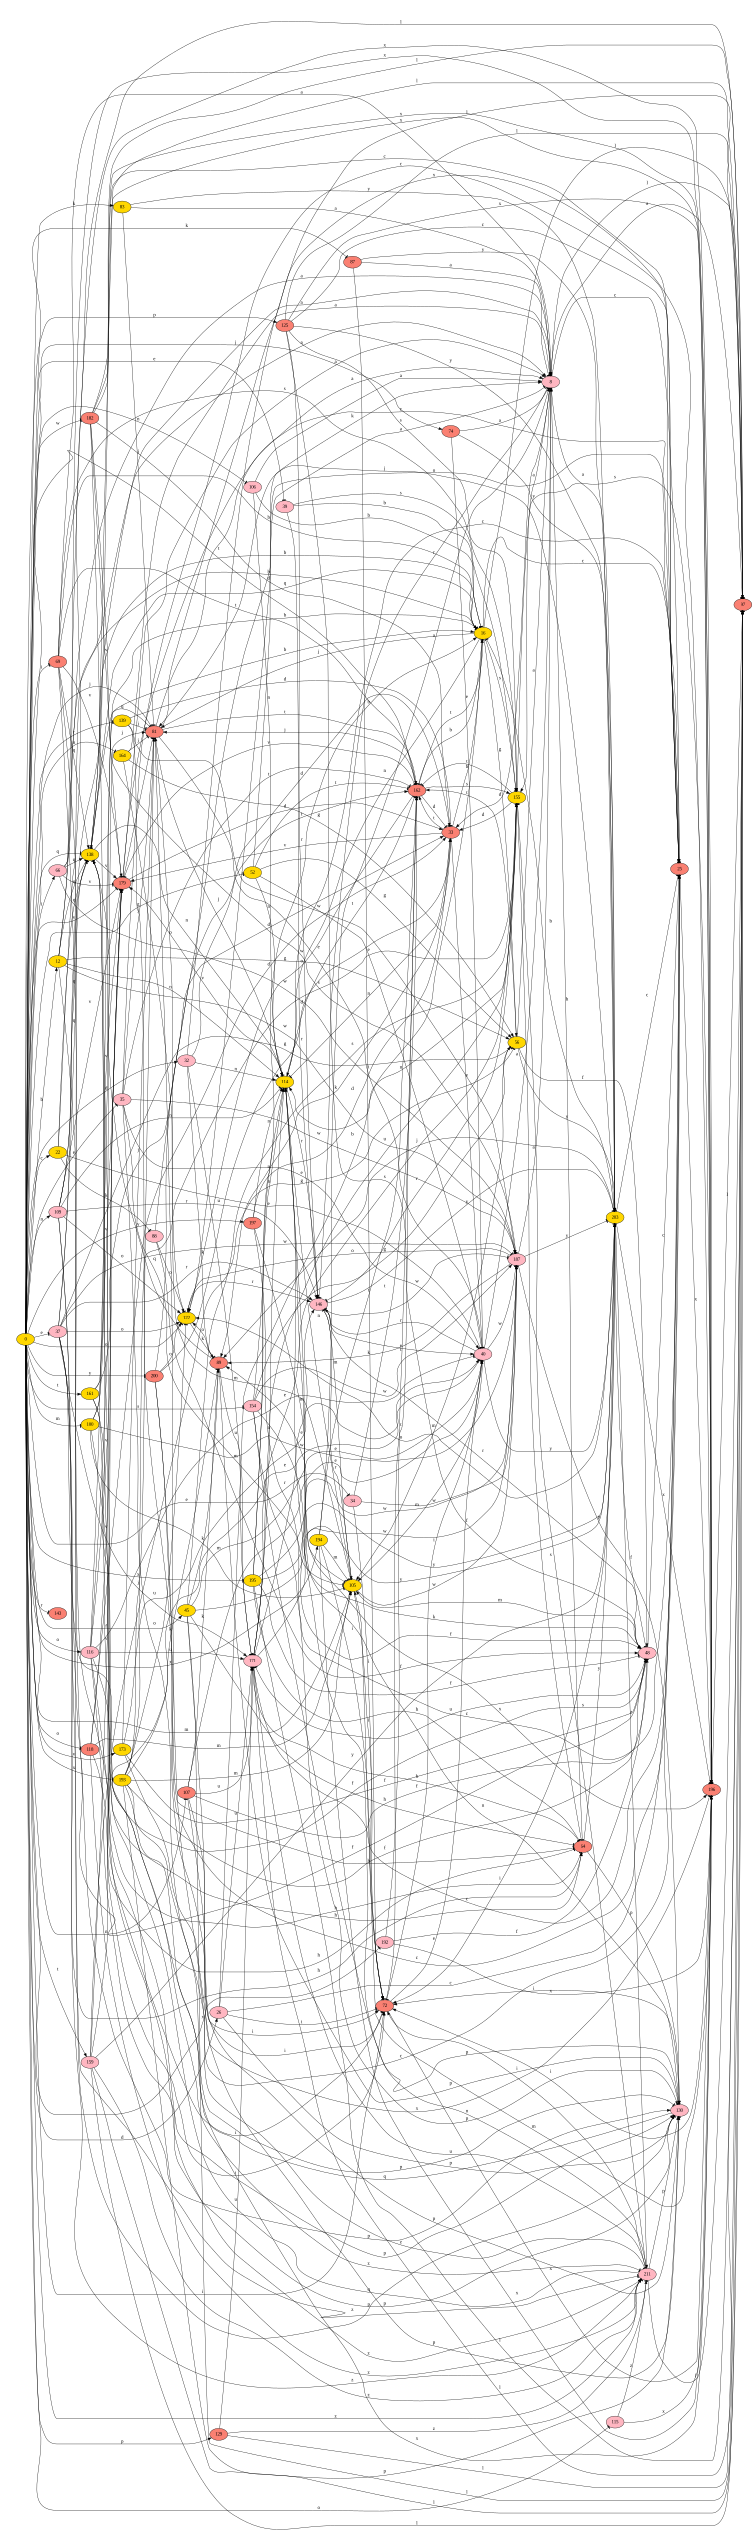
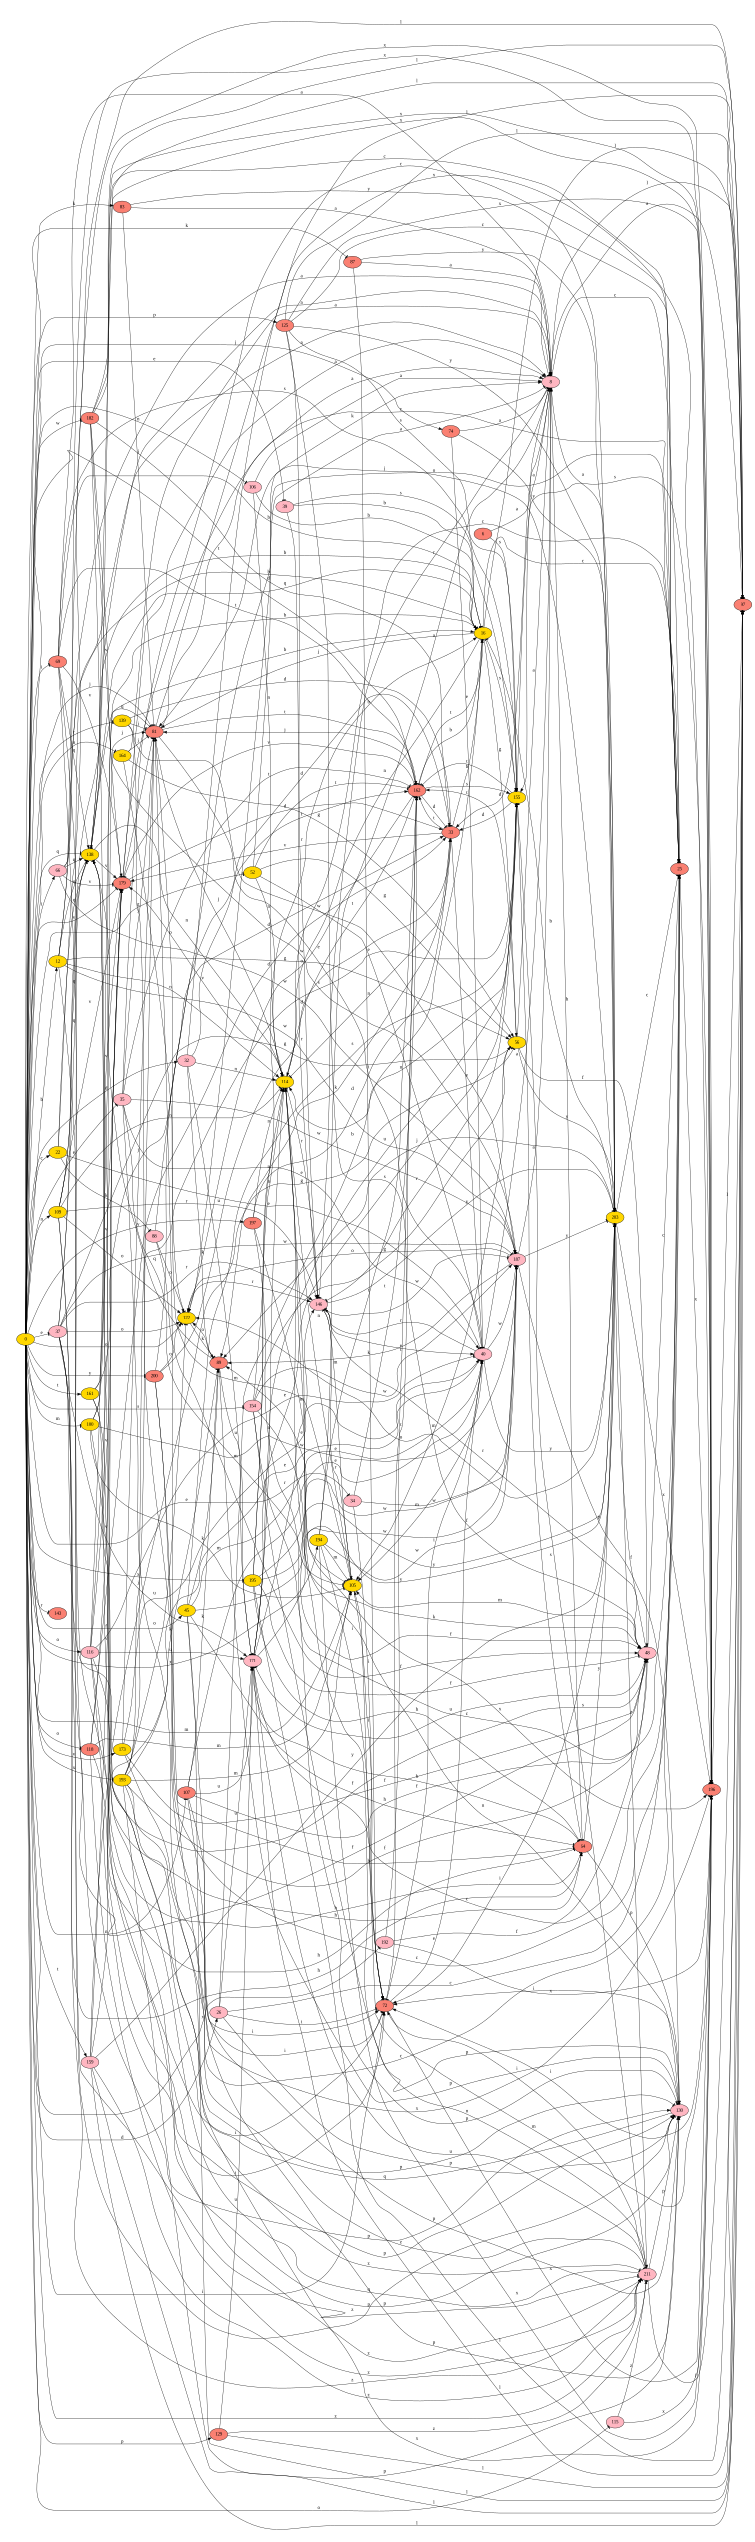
(122, 207) -> (122, 207)
none -> (483, 534)
(58, 1212) -> (58, 1212)
(507, 1487) -> (502, 1506)
